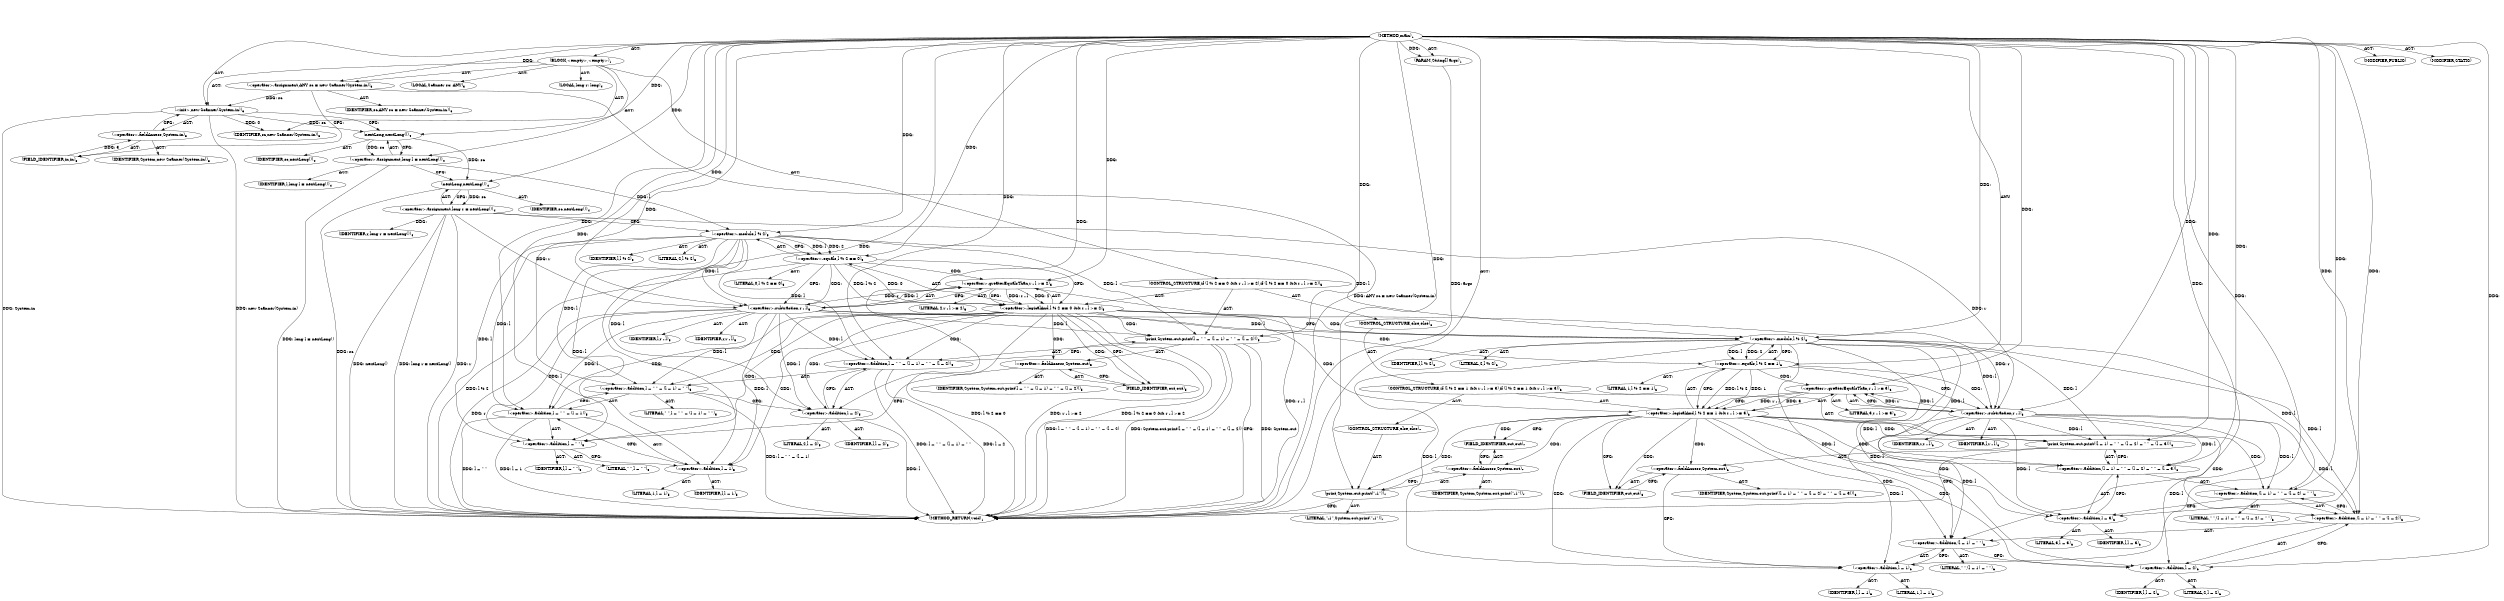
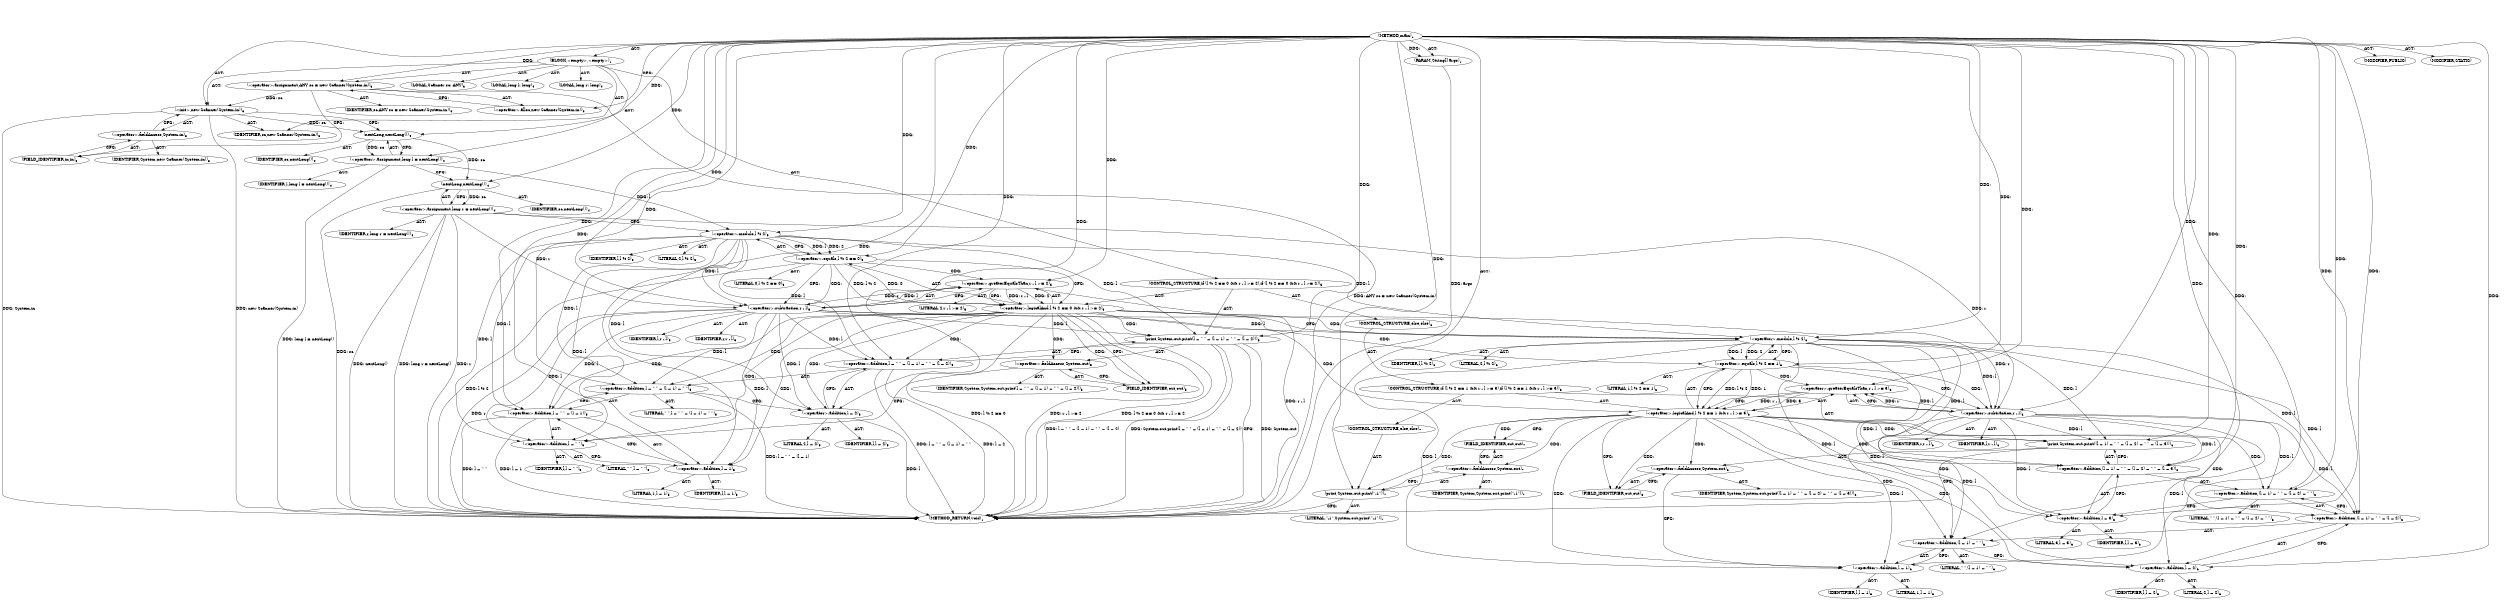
none -> (513, 86)
none -> (539, 111)
(253, 123) -> (253, 123)
(112, 148) -> (112, 148)
(2006, 197) -> (2006, 197)
(422, 222) -> (422, 222)
(1872, 414) -> none
